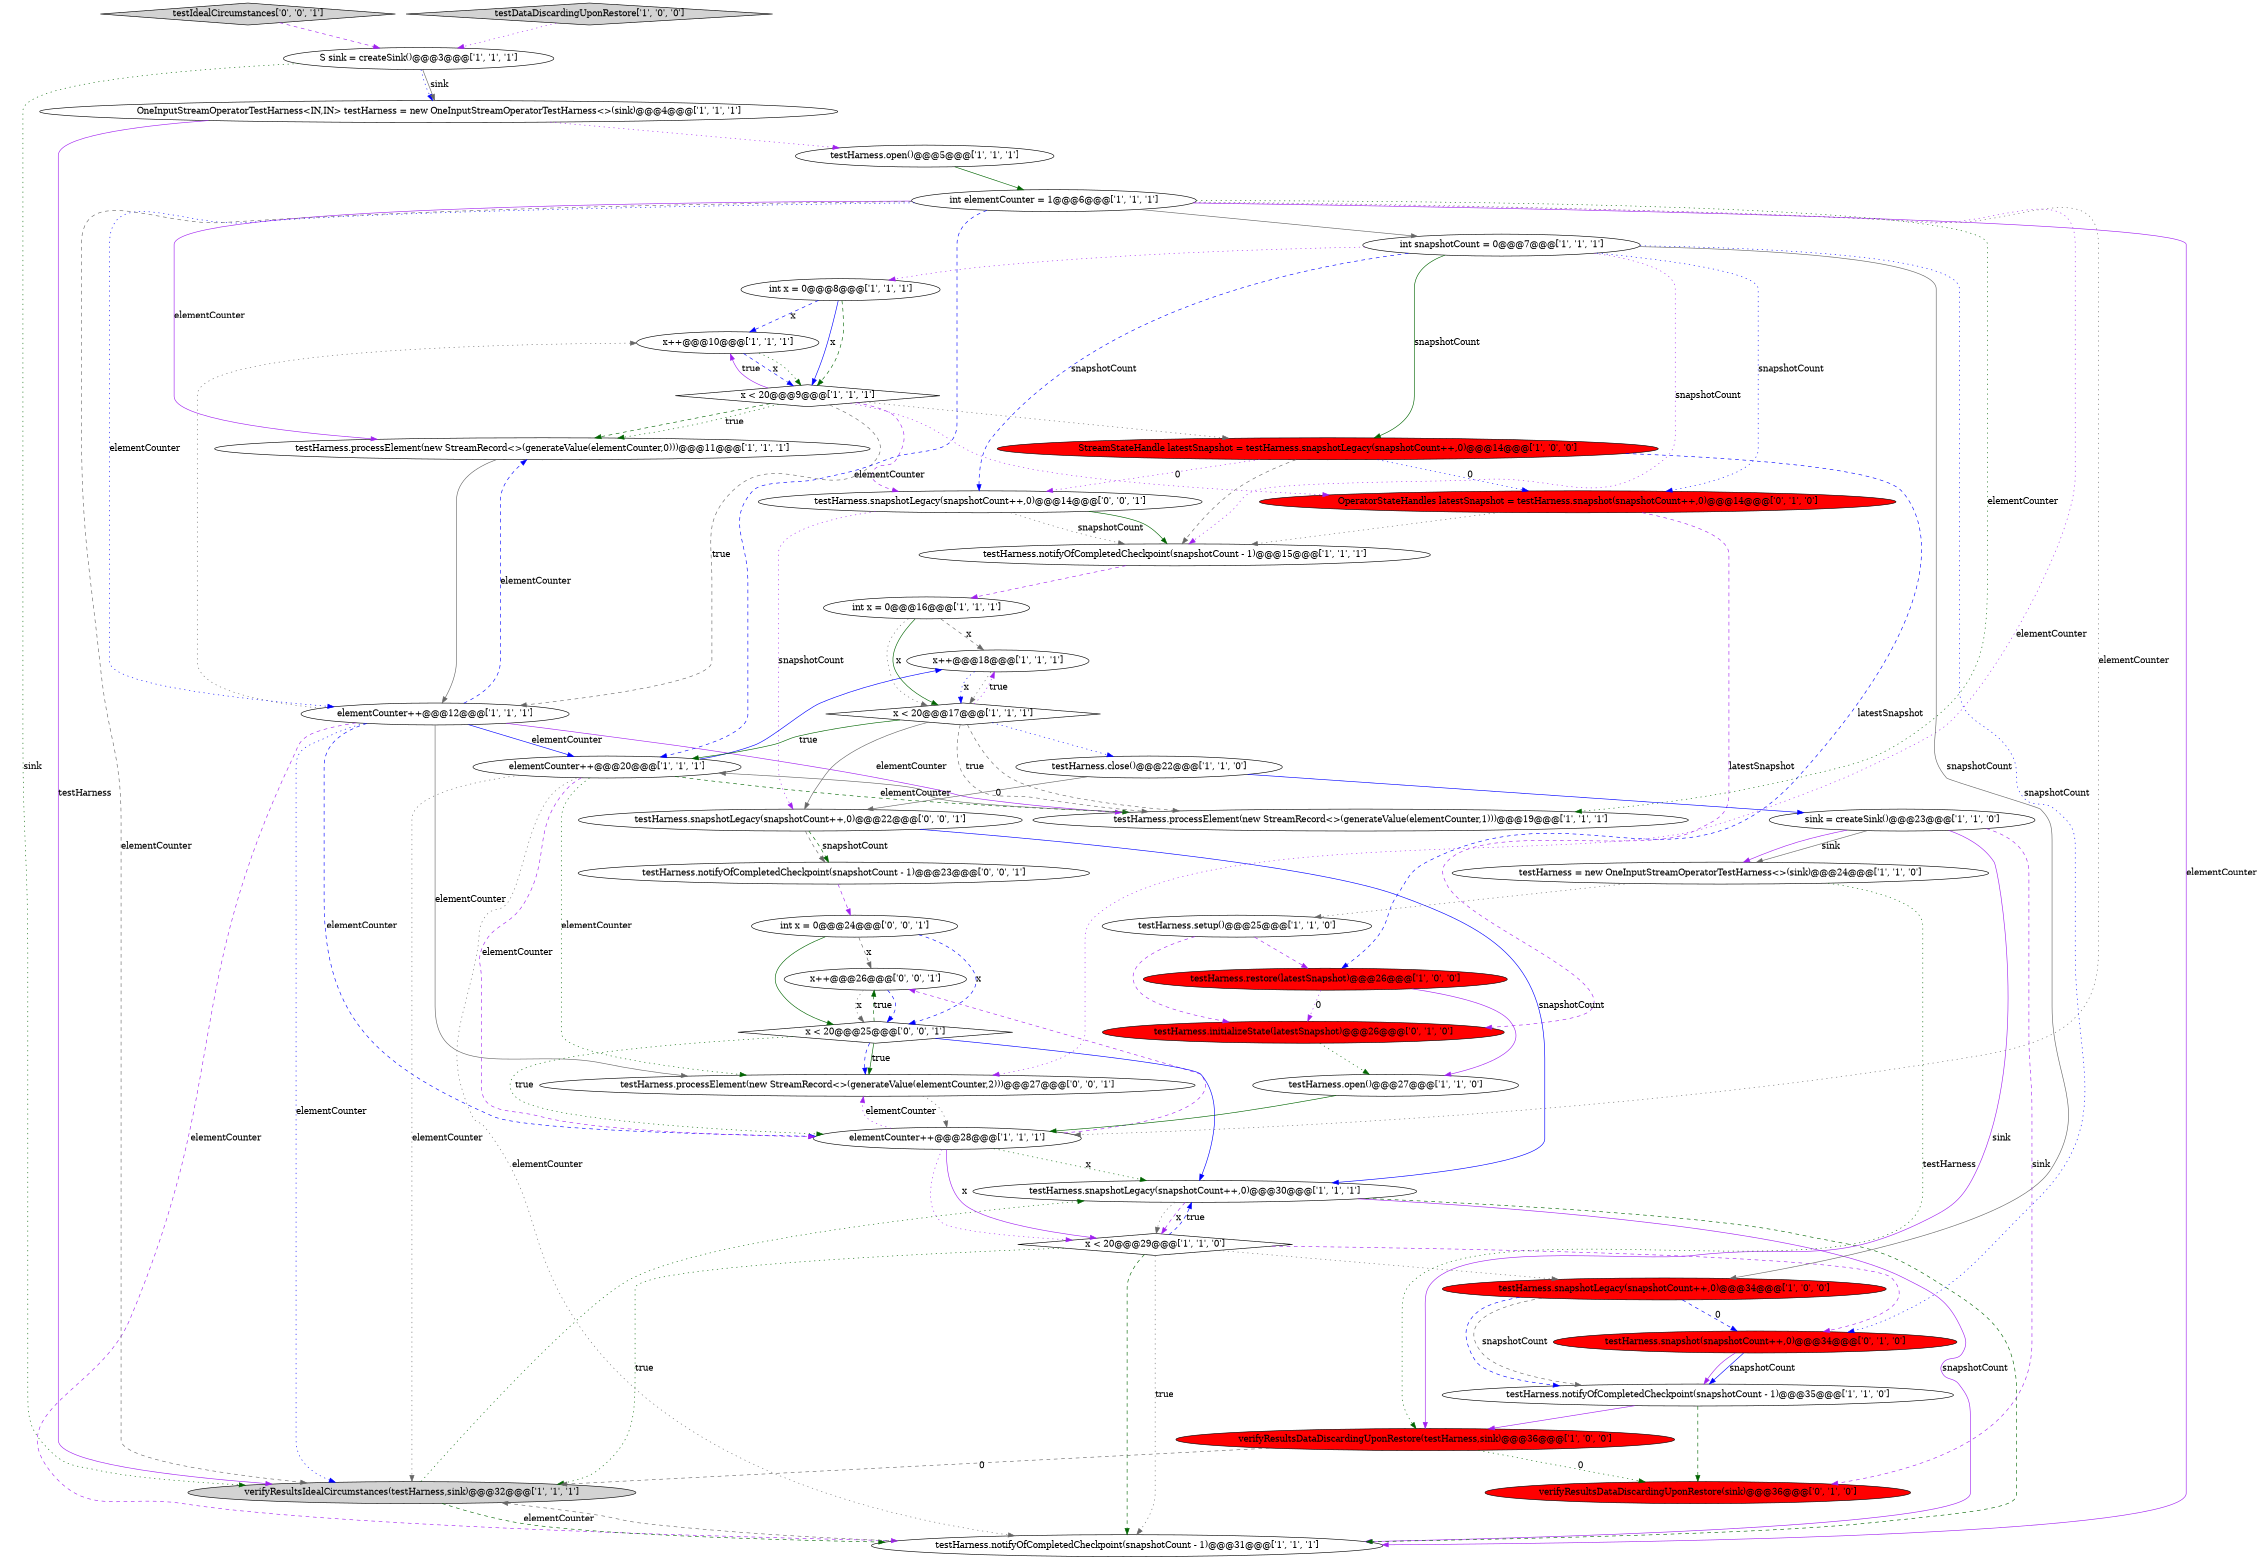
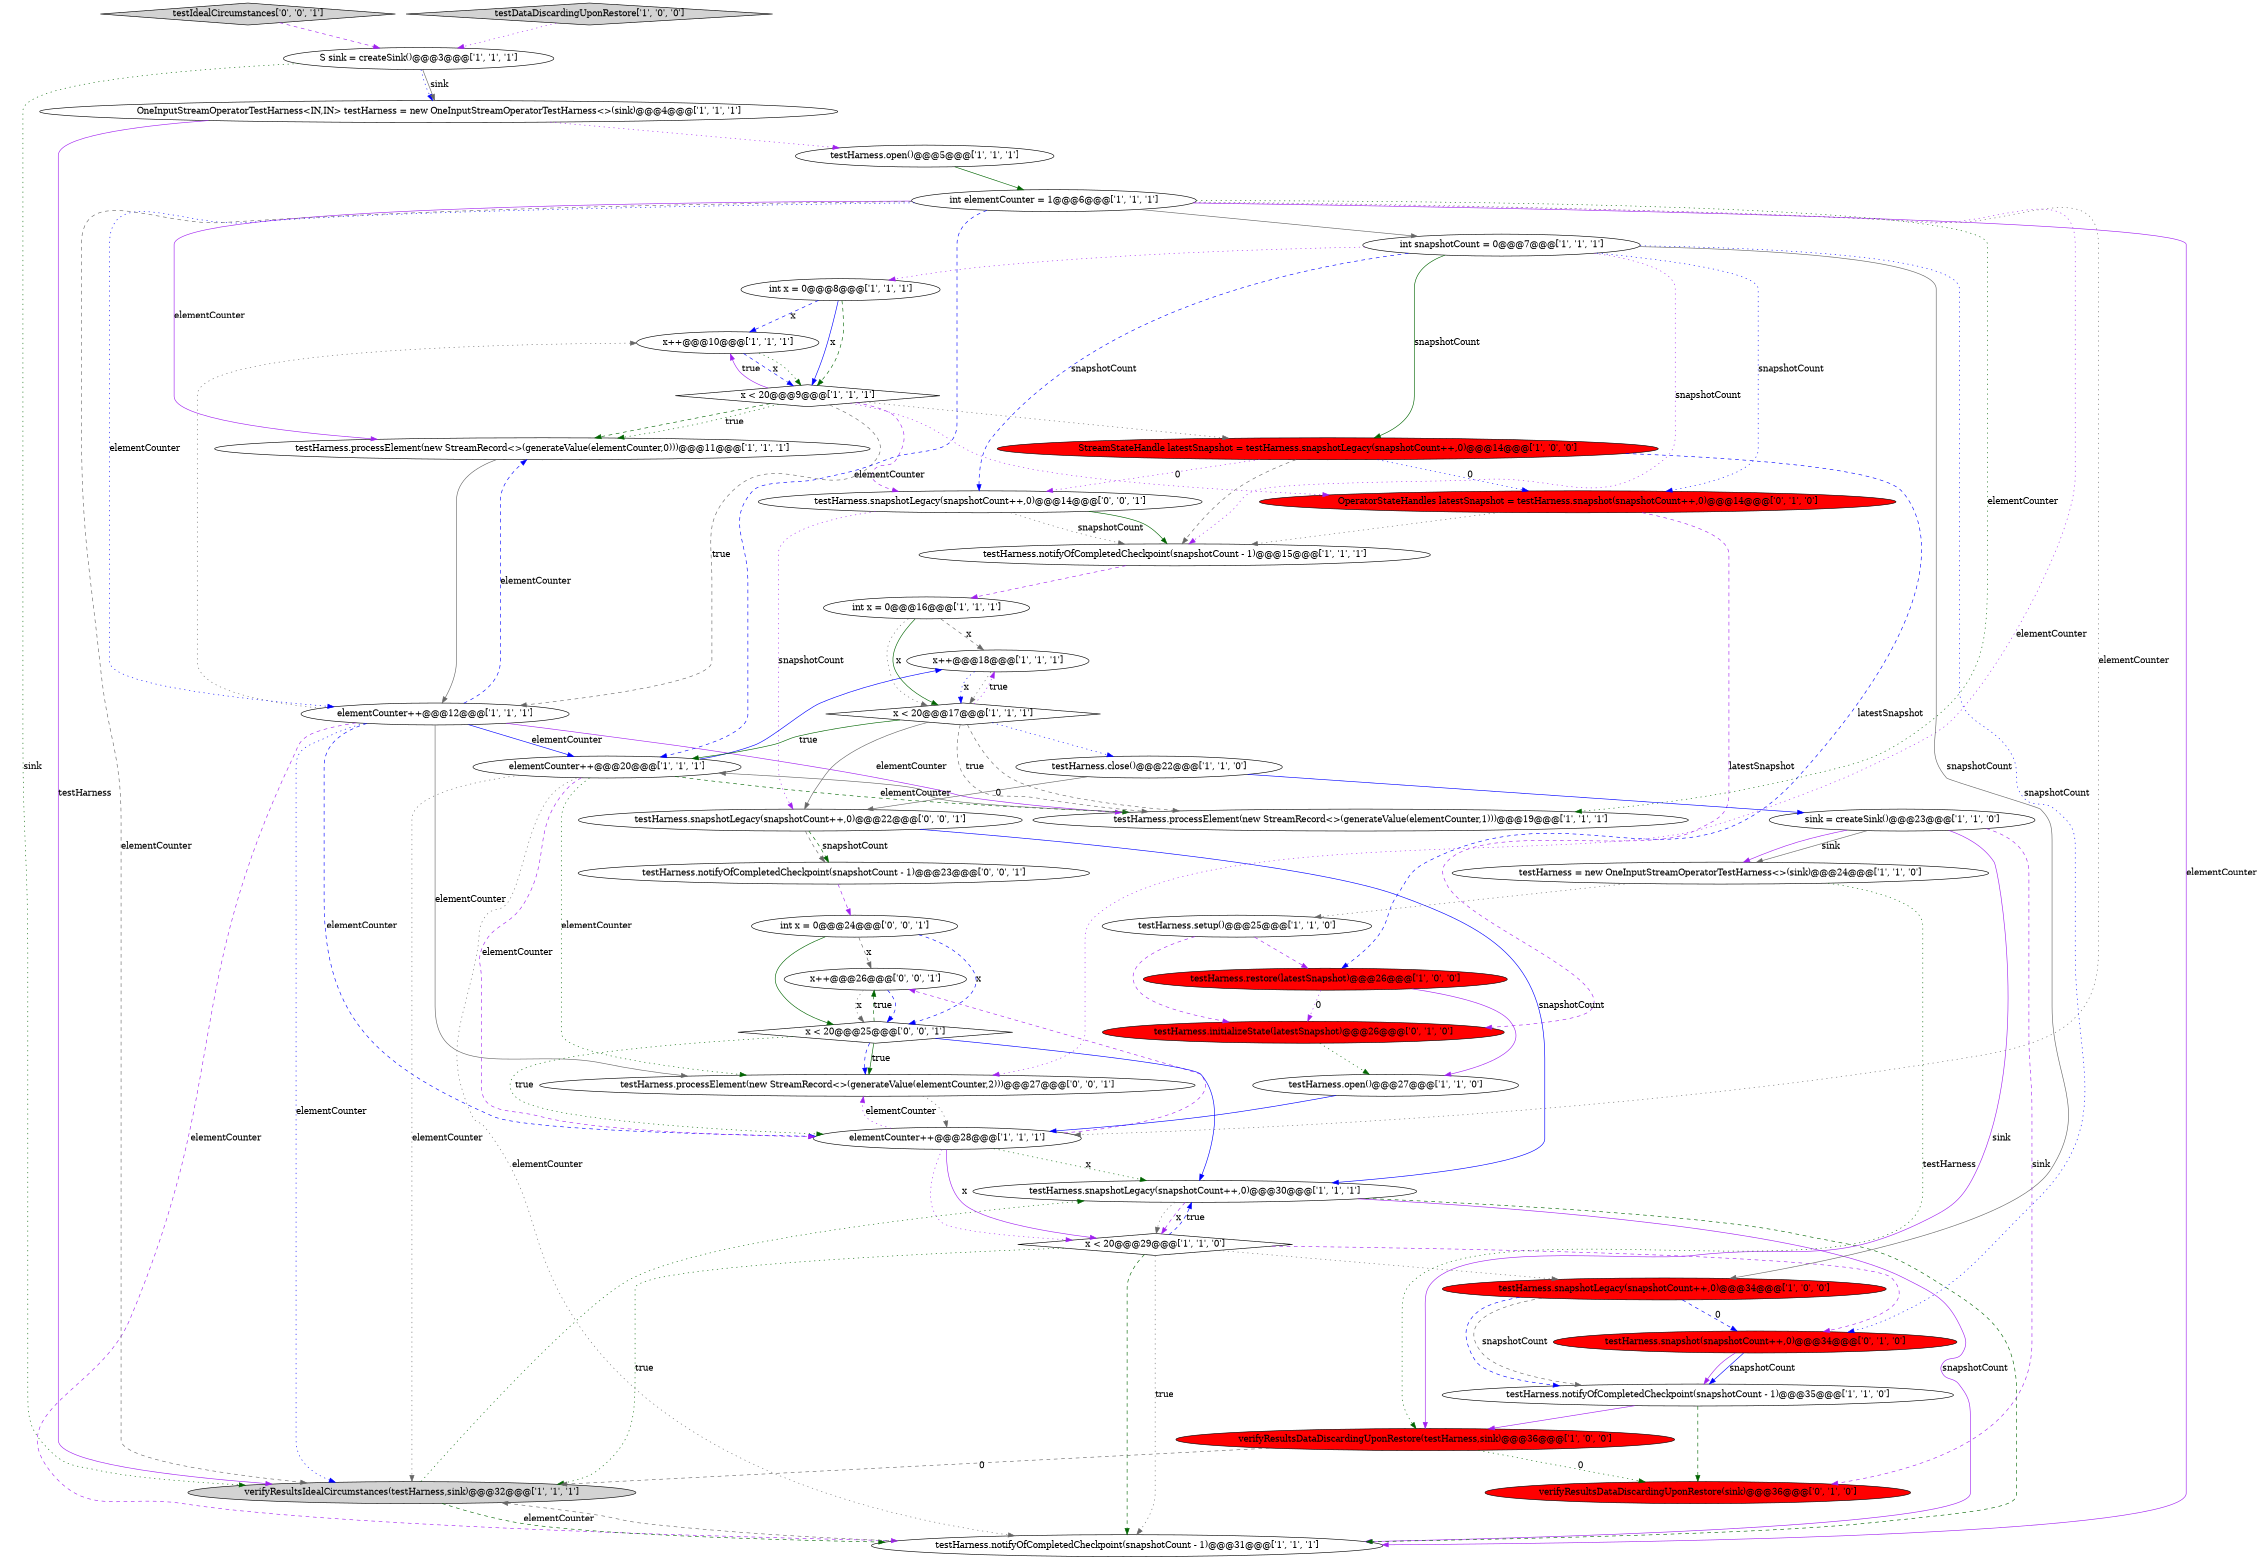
(1197, 1118) -> (1197, 1118)
